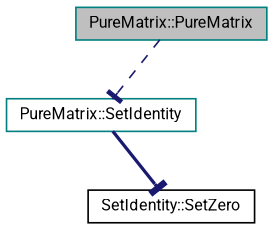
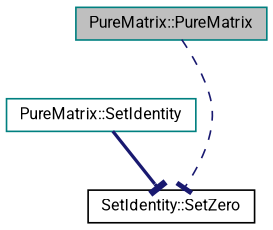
(139, 66) -> (212, 111)
